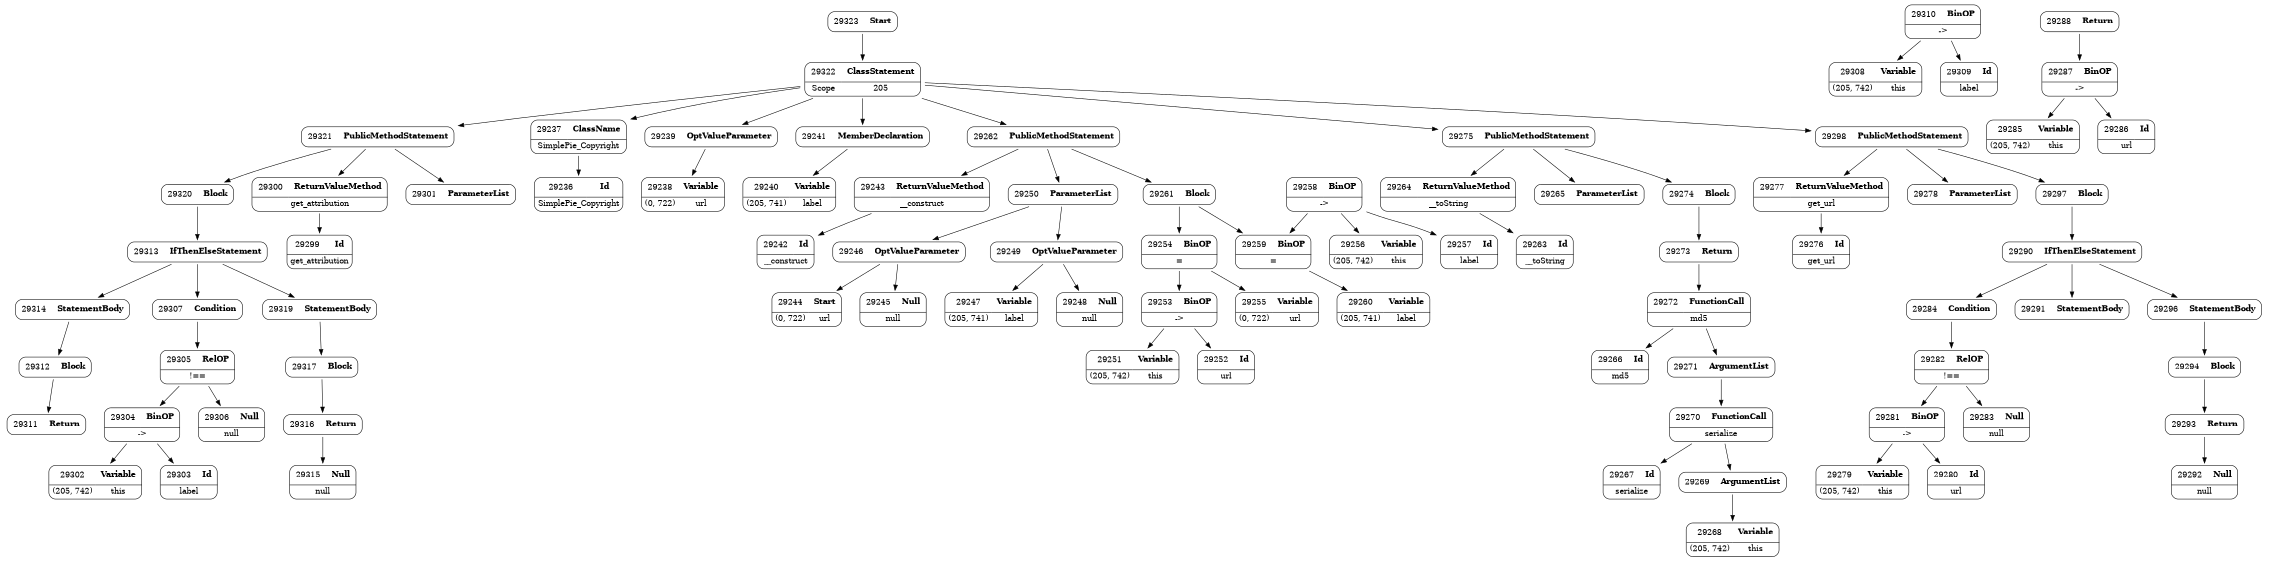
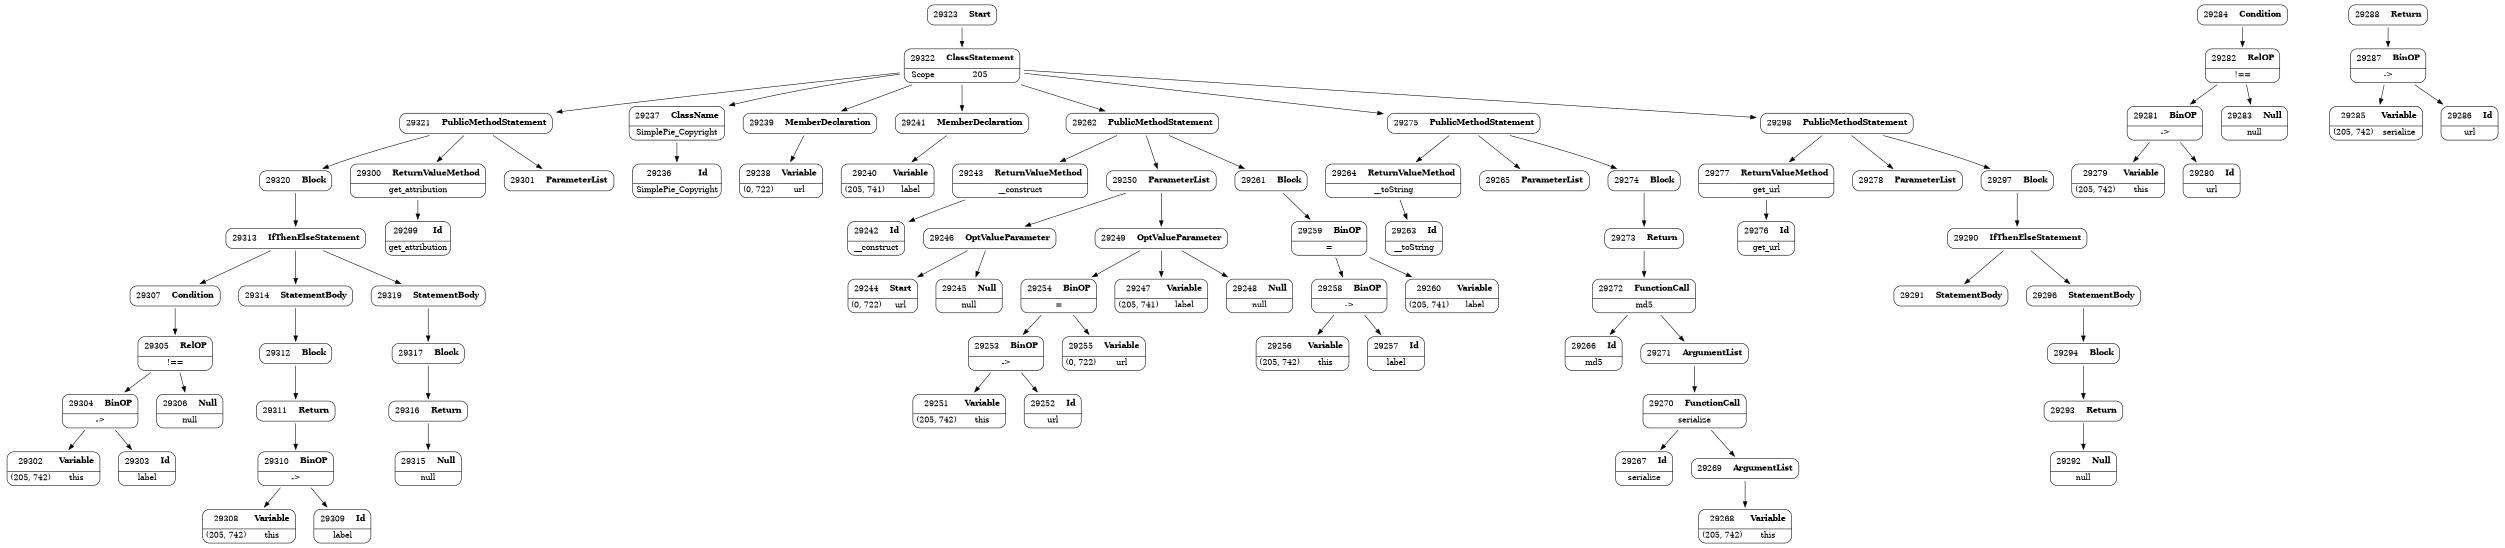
(729, 136) -> (828, 123)
(2056, 146) -> (2399, 133)
(1179, 217) -> (1119, 262)
(1301, 221) -> (1338, 265)
(2014, 280) -> none
none -> (296, 434)
